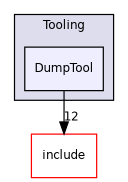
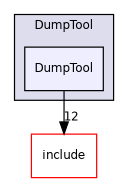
(64, 26) -> (64, 26)
